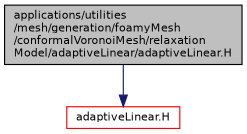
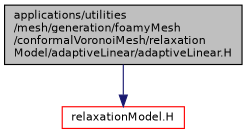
(123, 118) -> (123, 118)
